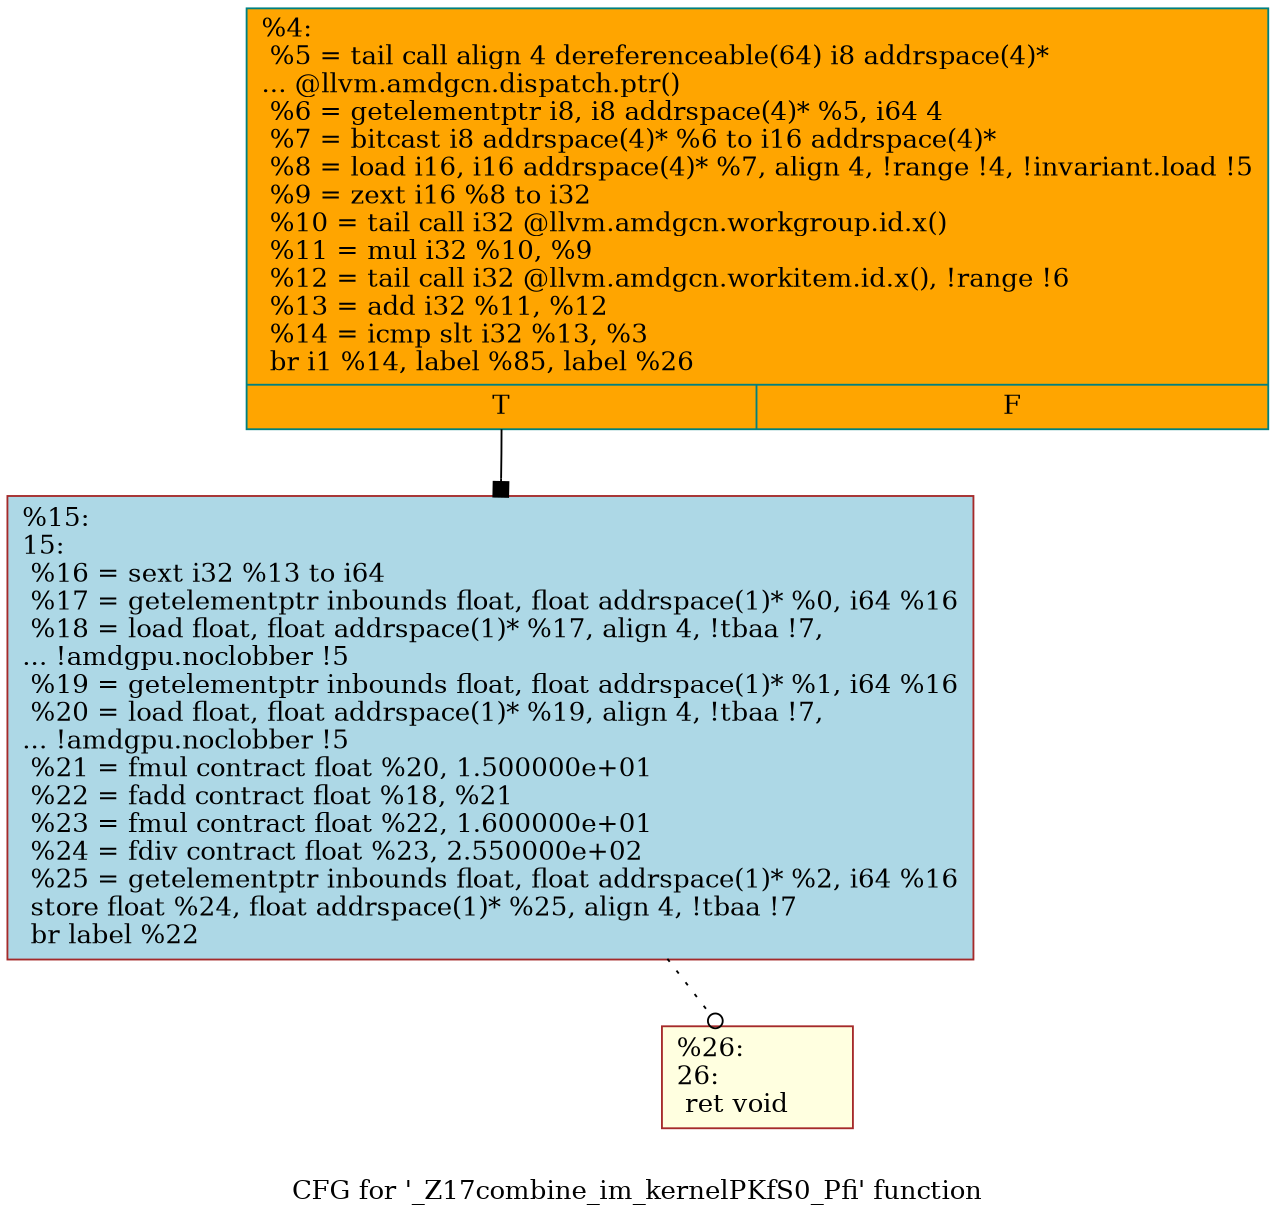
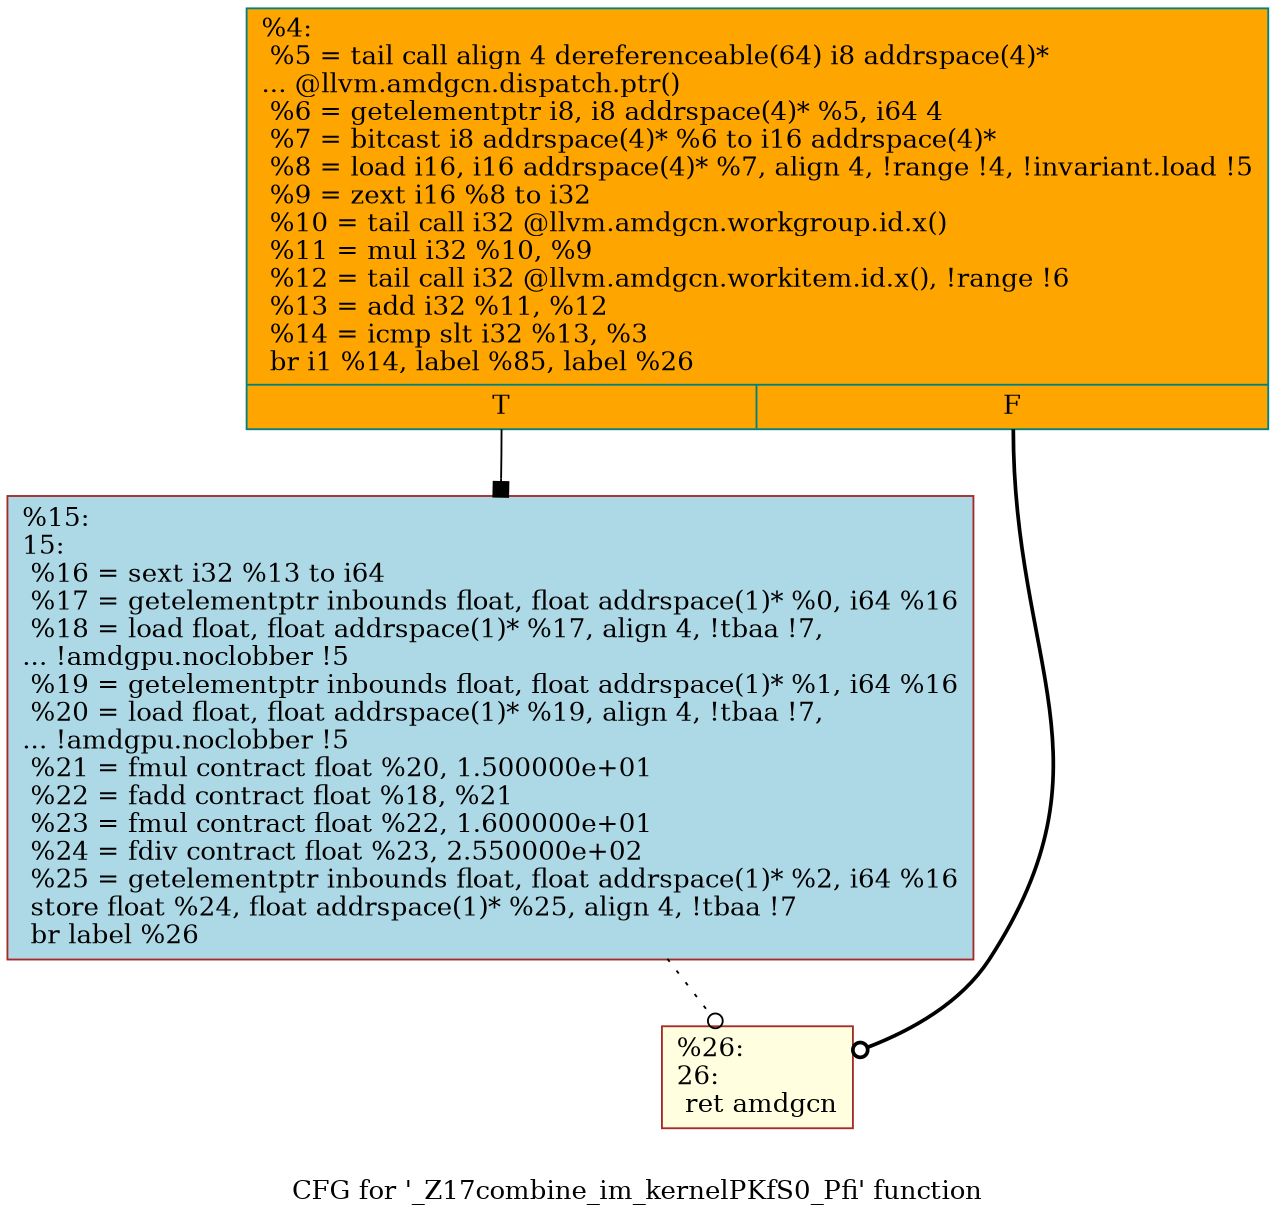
none -> (1052, 776)
(111, 935) -> (111, 935)
(733, 1104) -> (757, 1104)
